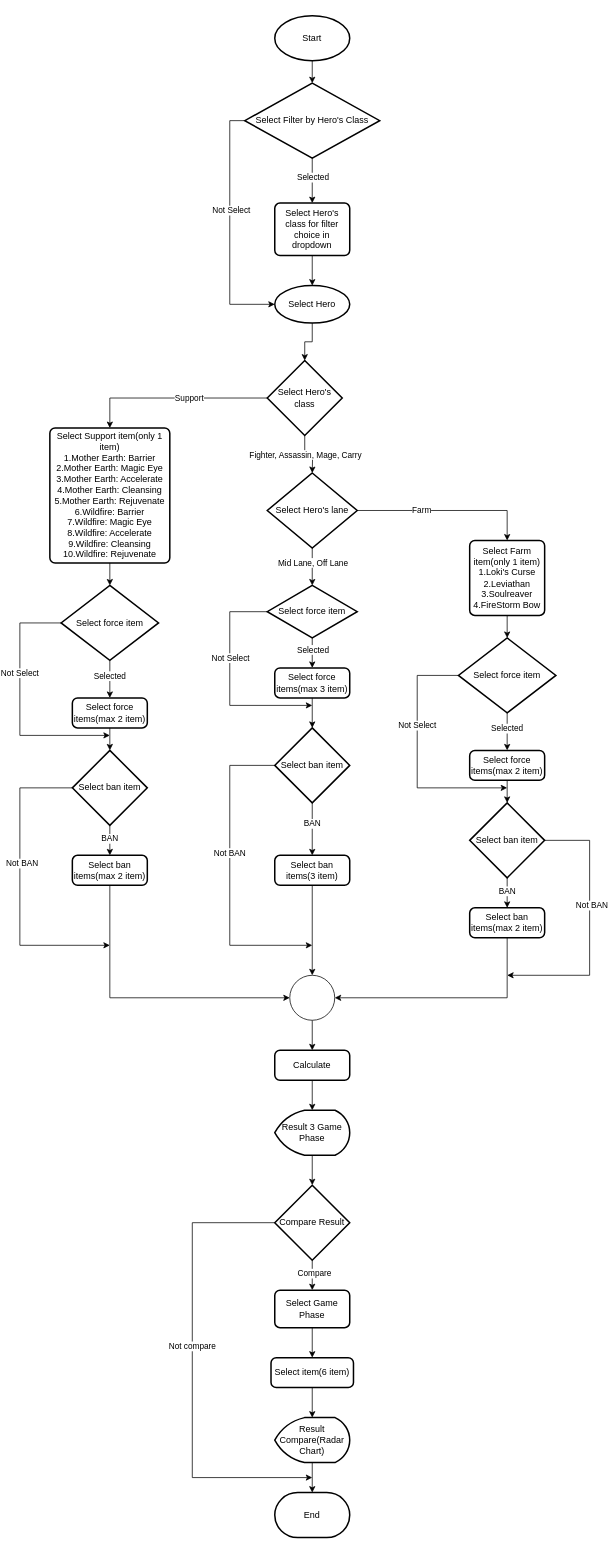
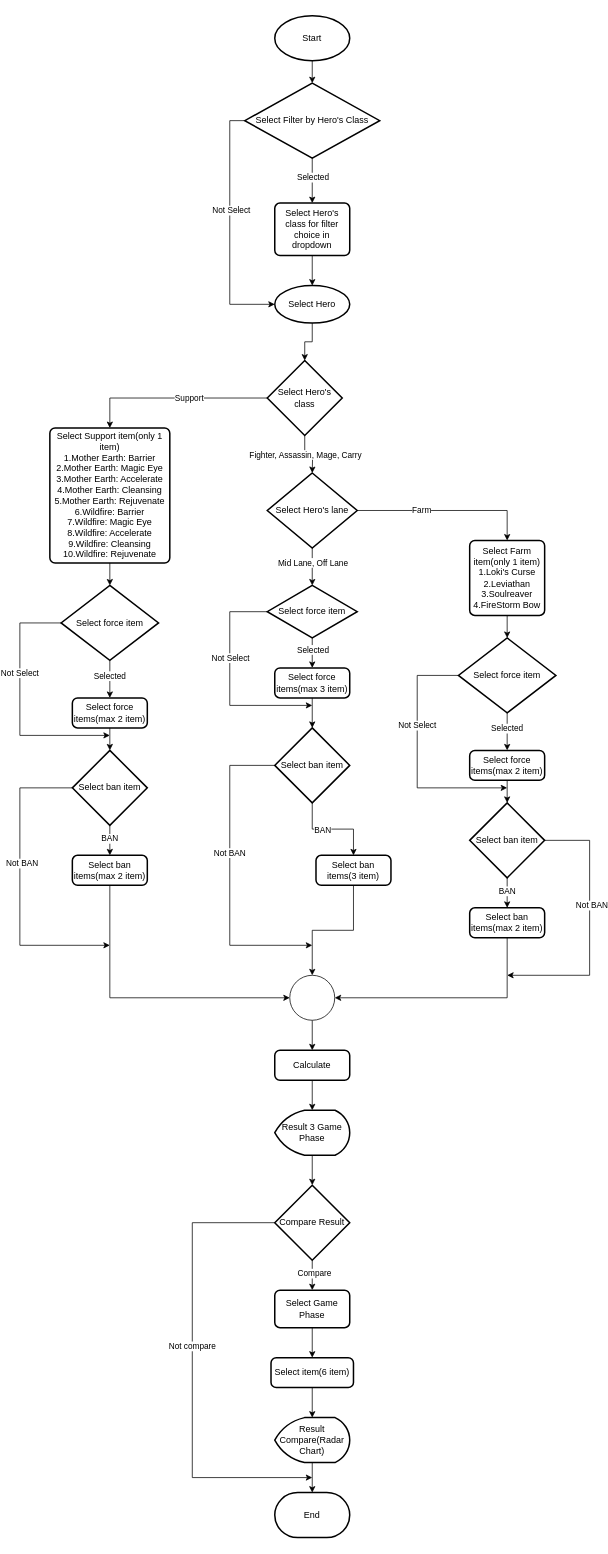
(312, 870) -> (354, 870)
